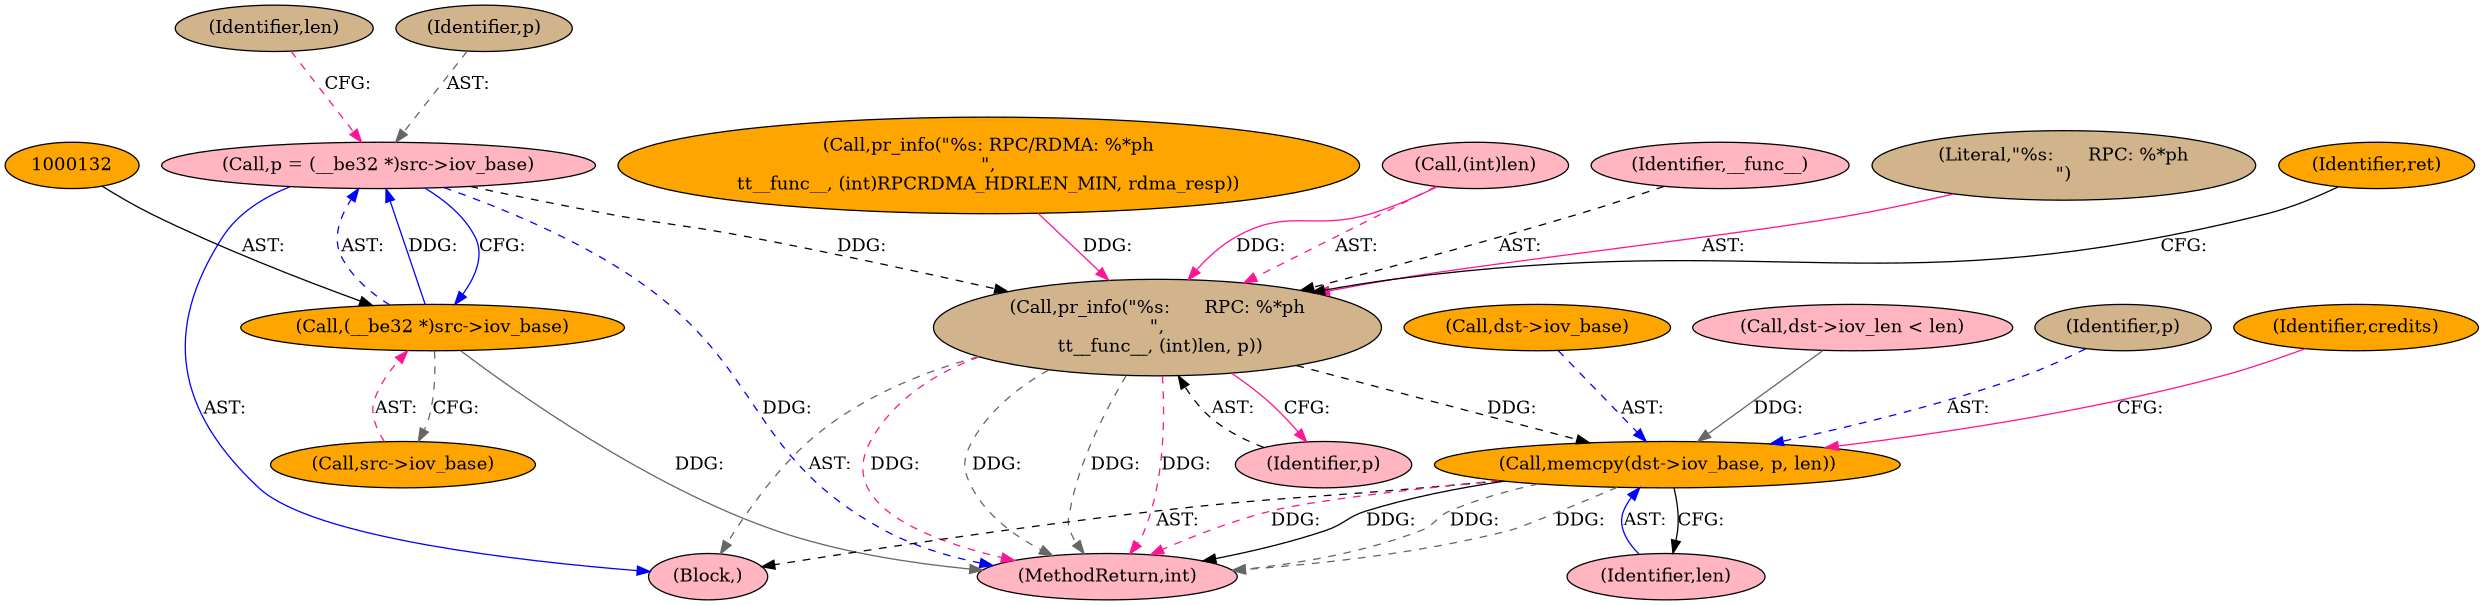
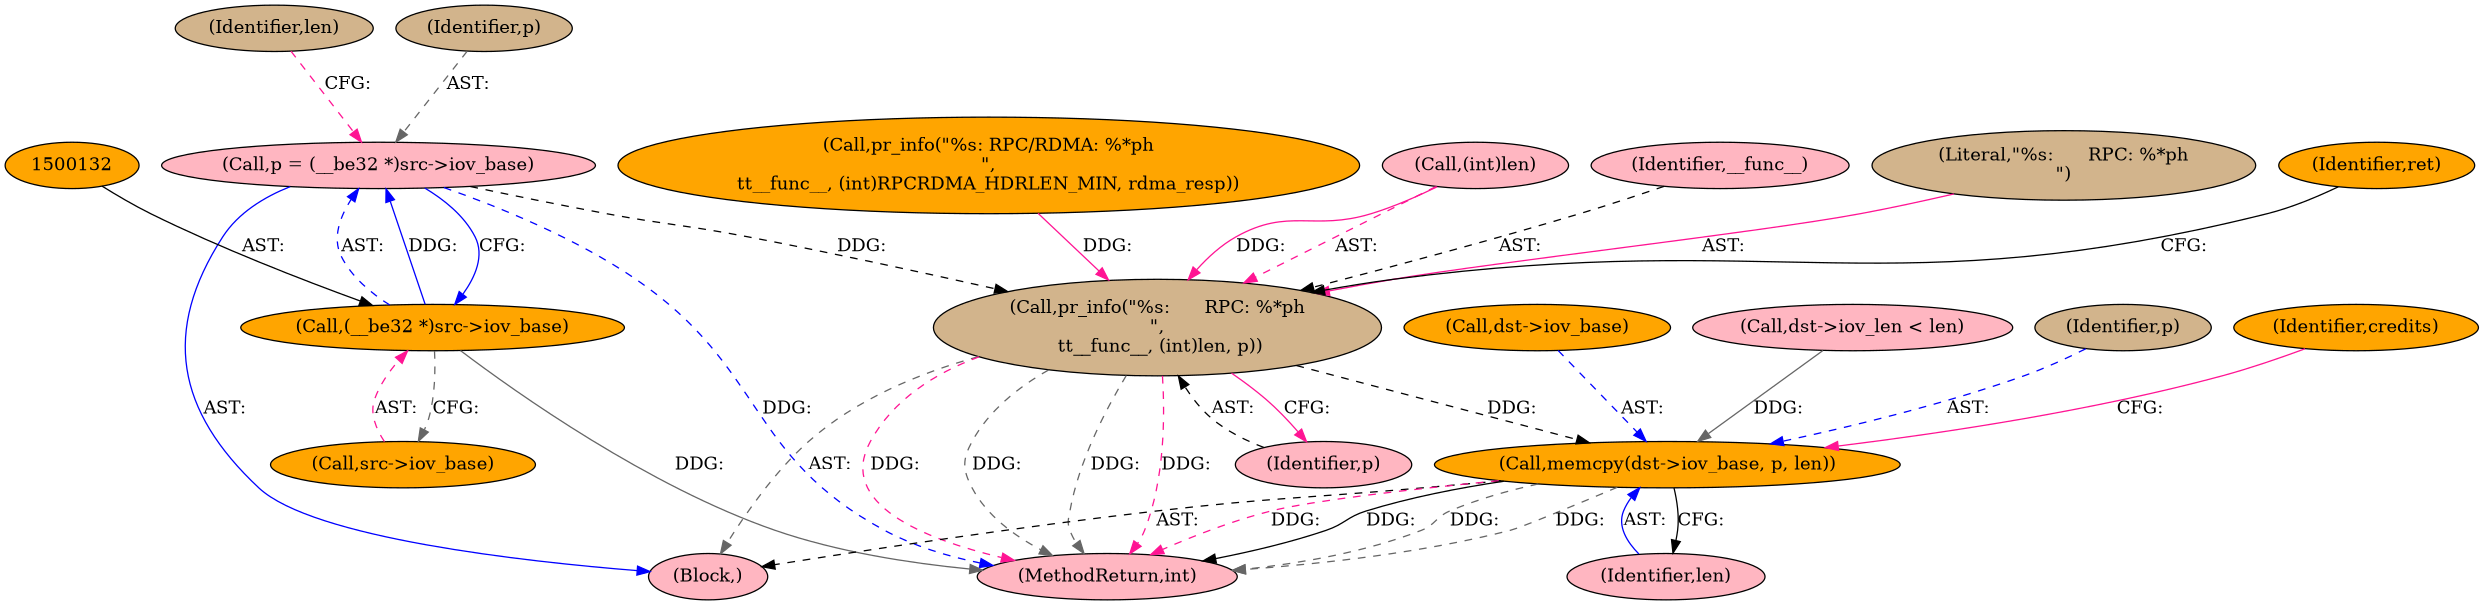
(72, 165) -> (72, 165)
